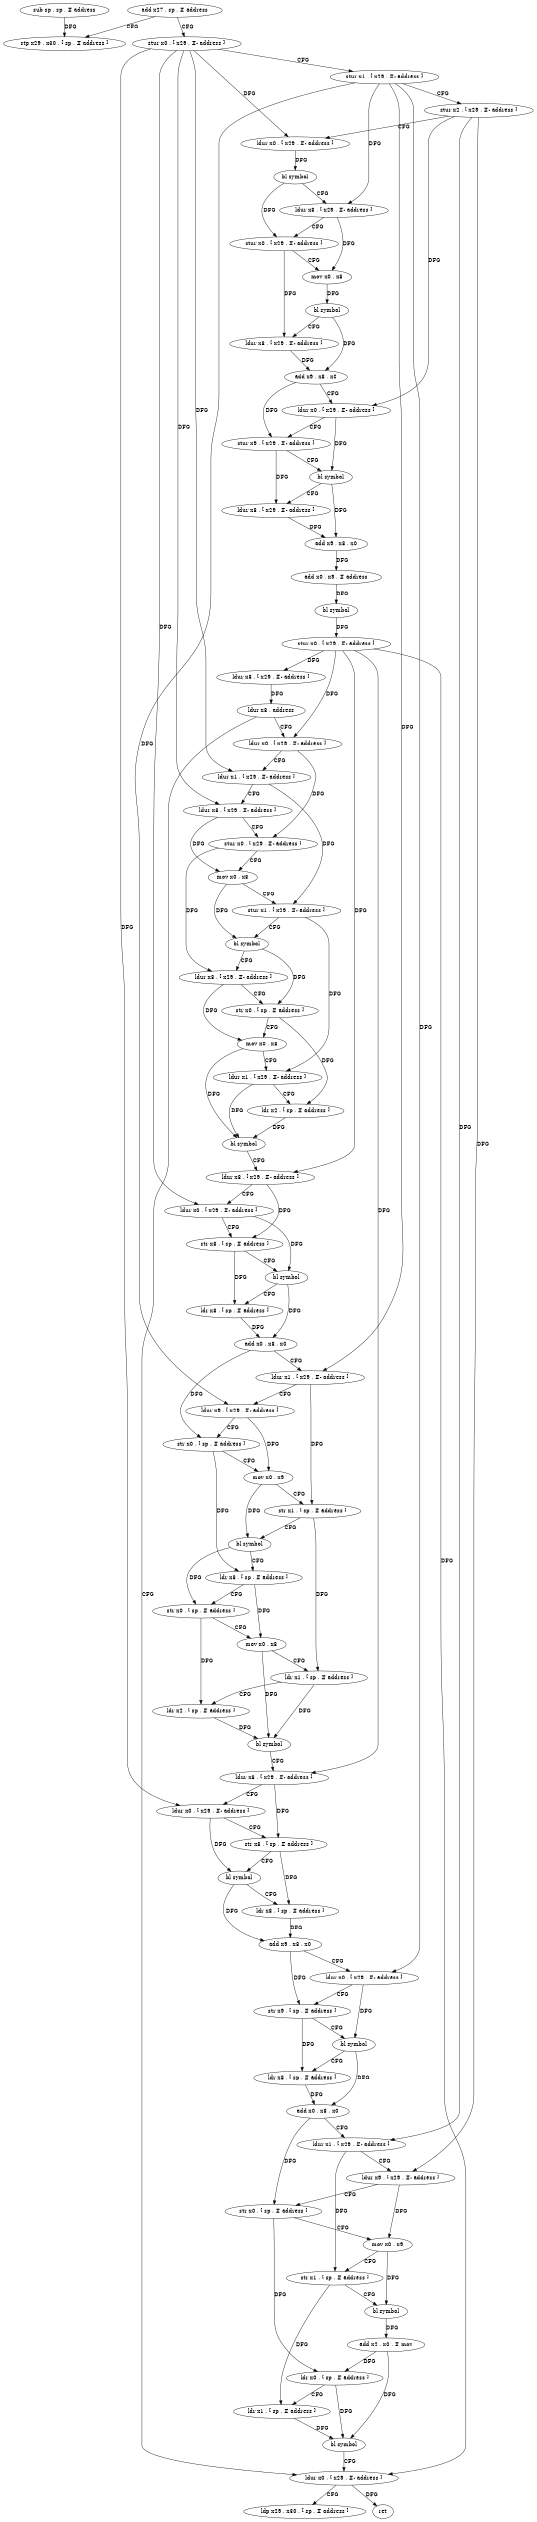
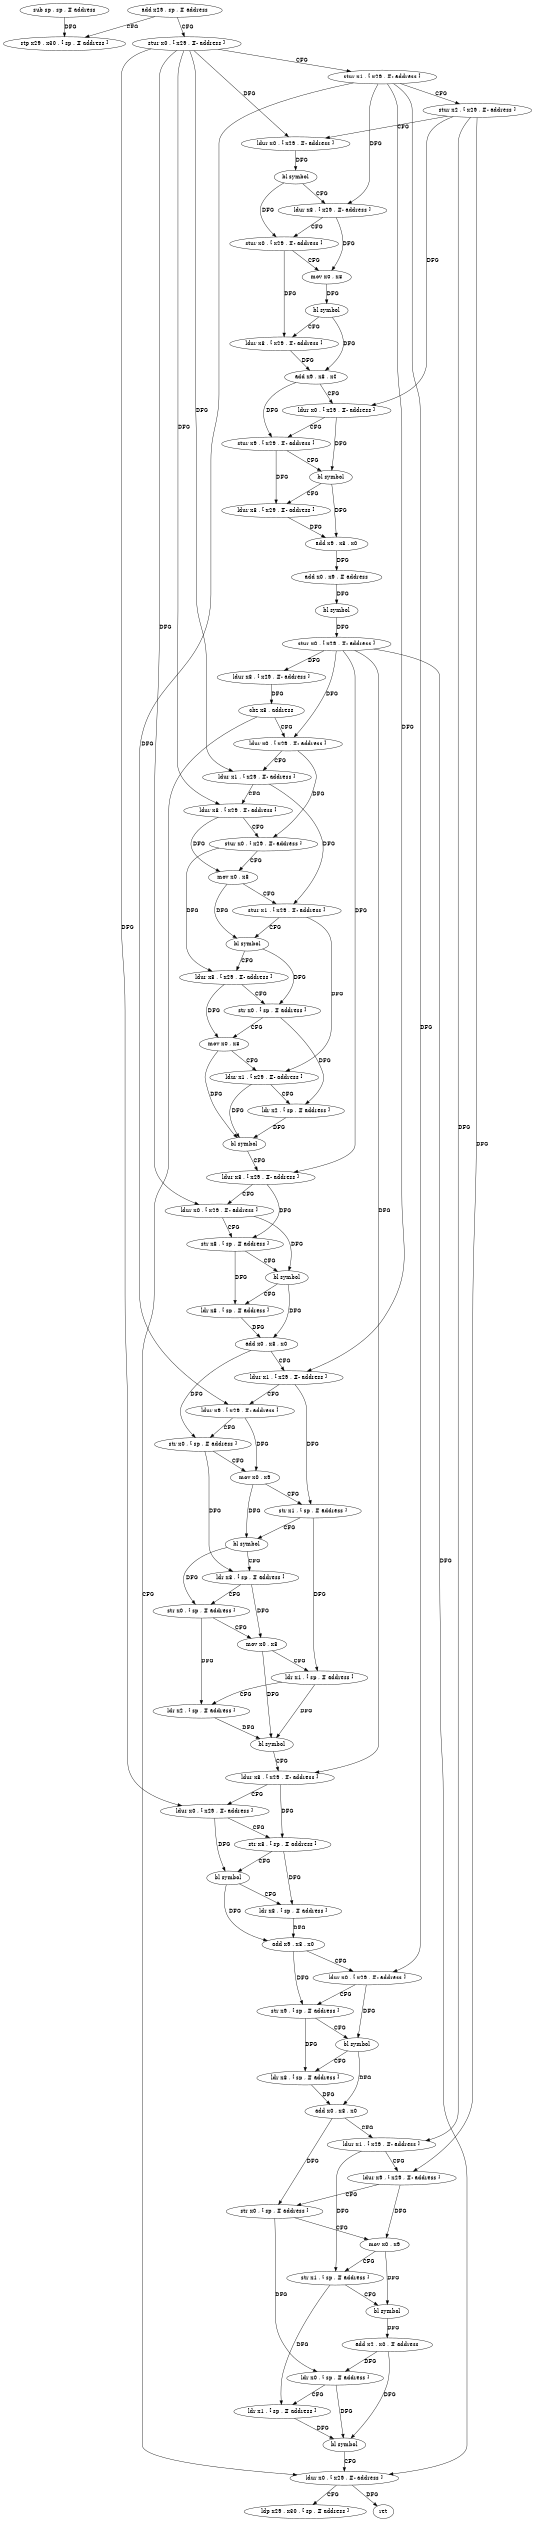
(175, 10) -> (175, 10)
(271, 711) -> (271, 711)
(386, 2345) -> (387, 2345)
